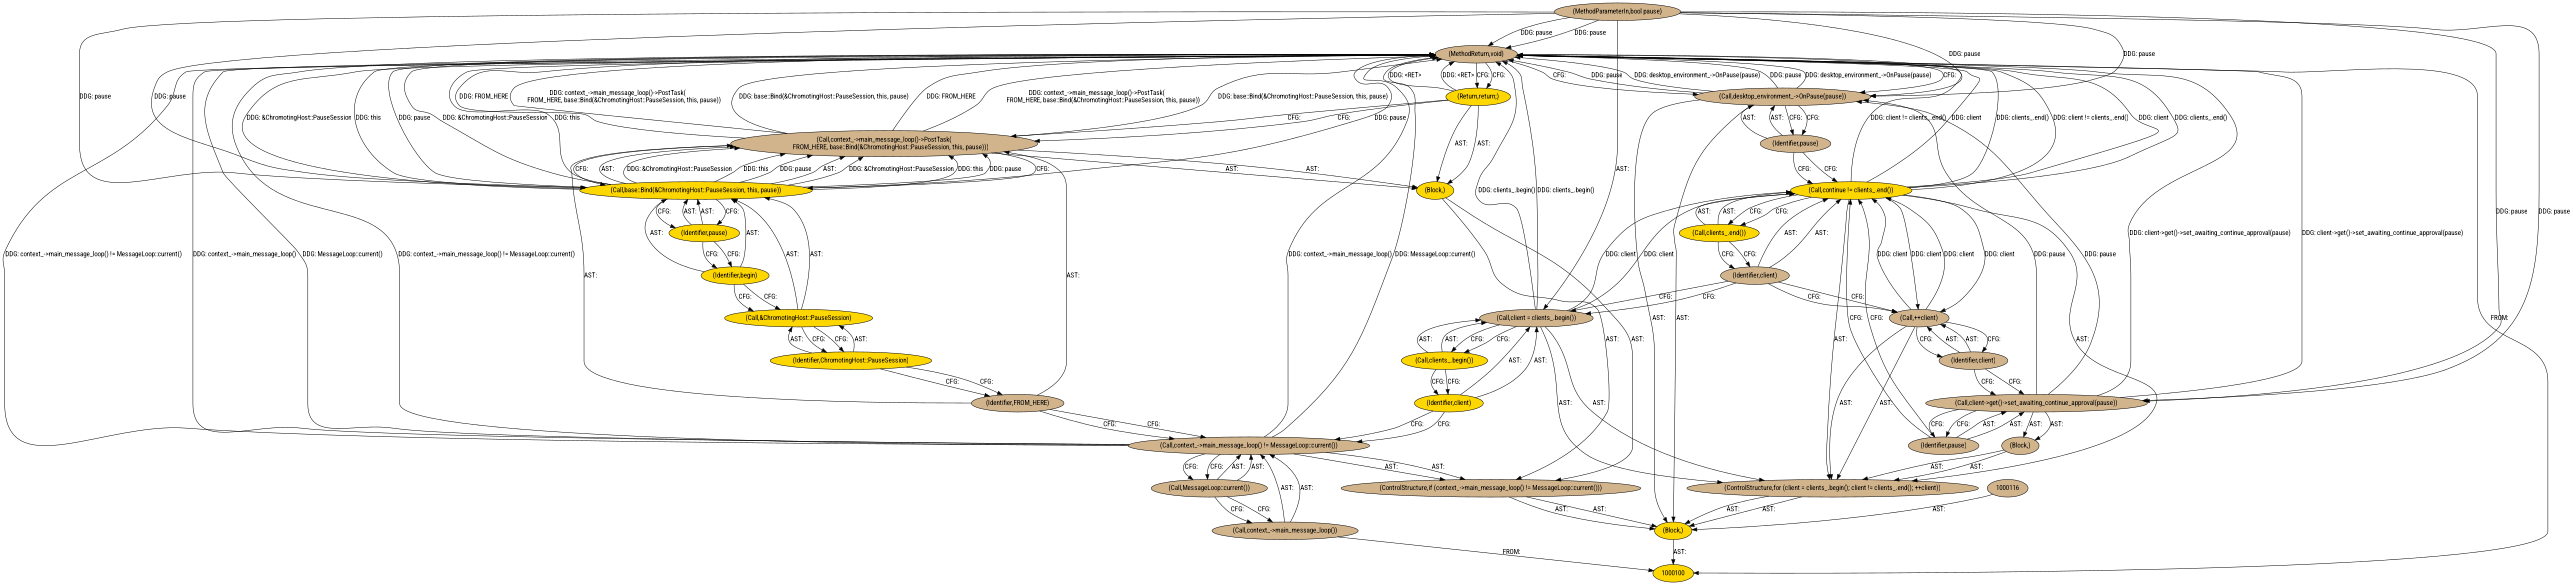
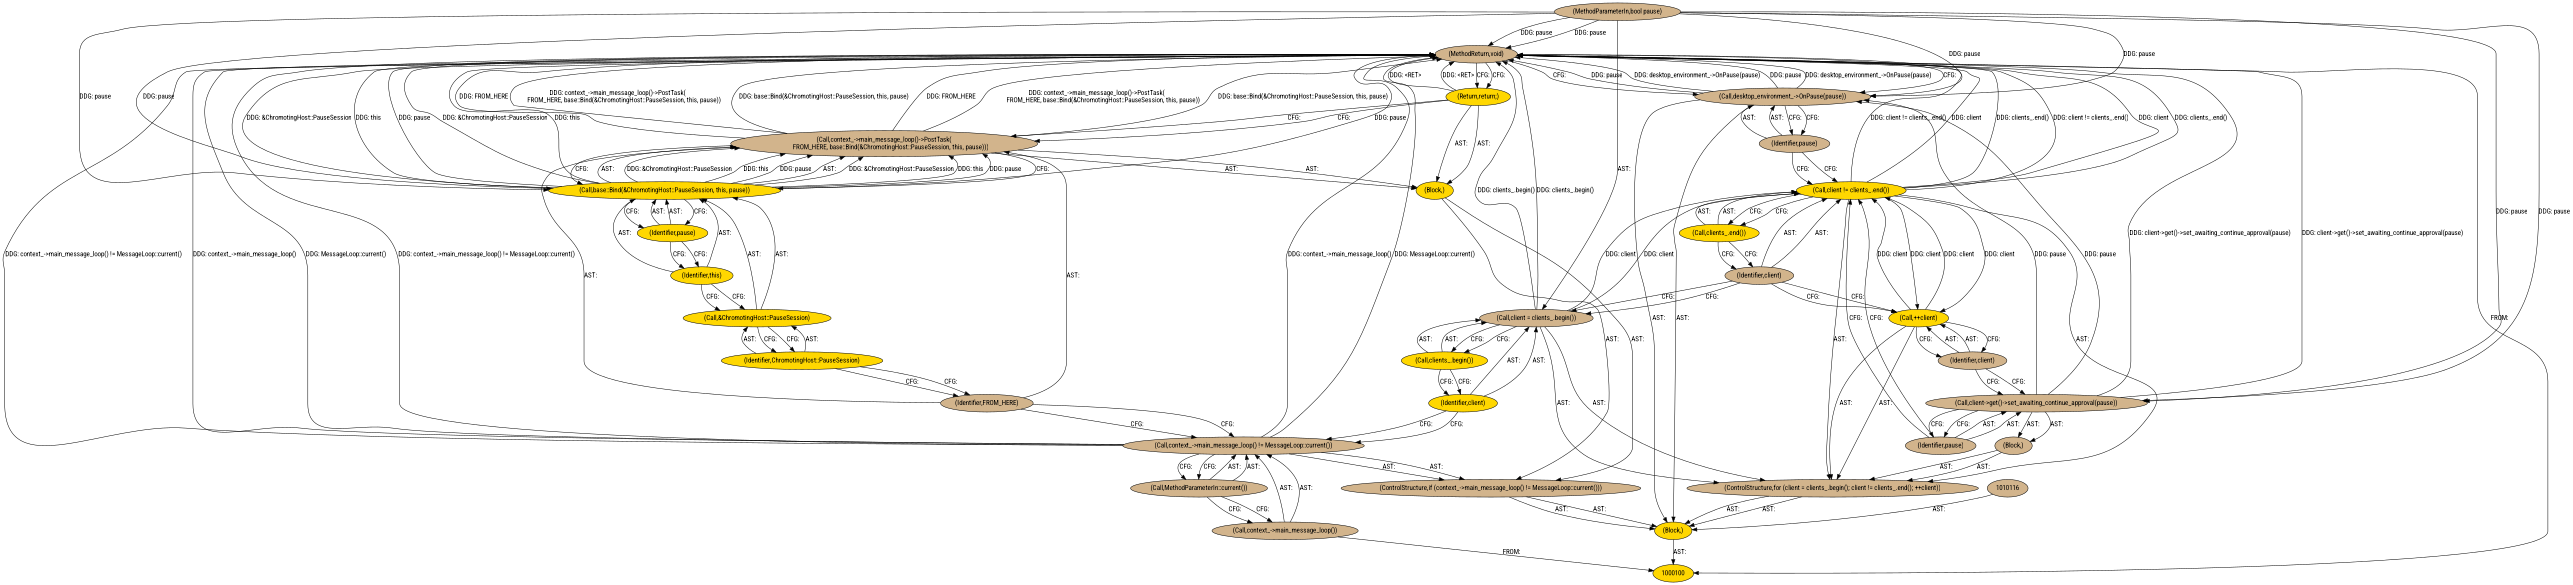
(1851, 191) -> (1851, 191)
(735, 276) -> (702, 276)
(1919, 318) -> (1919, 318)
(1209, 488) -> (1199, 488)
(2008, 488) -> (2008, 488)
